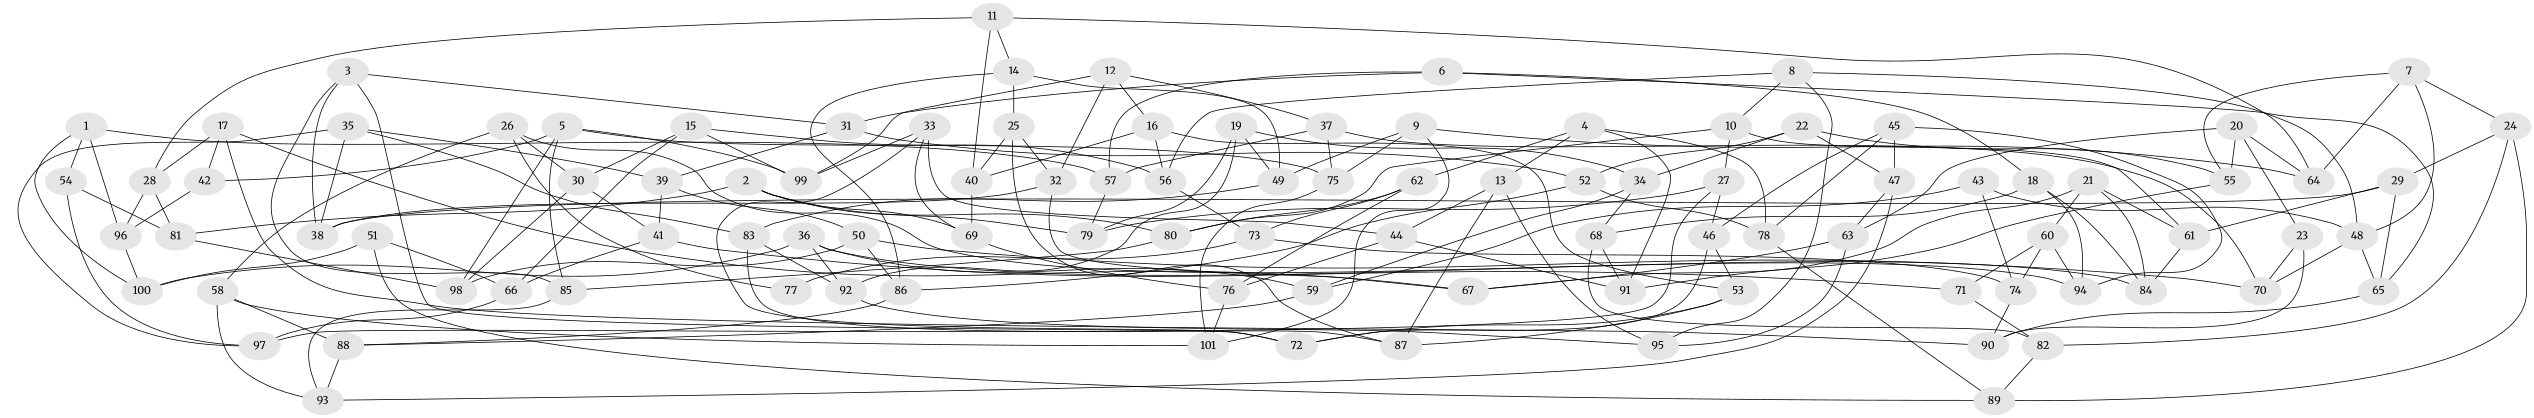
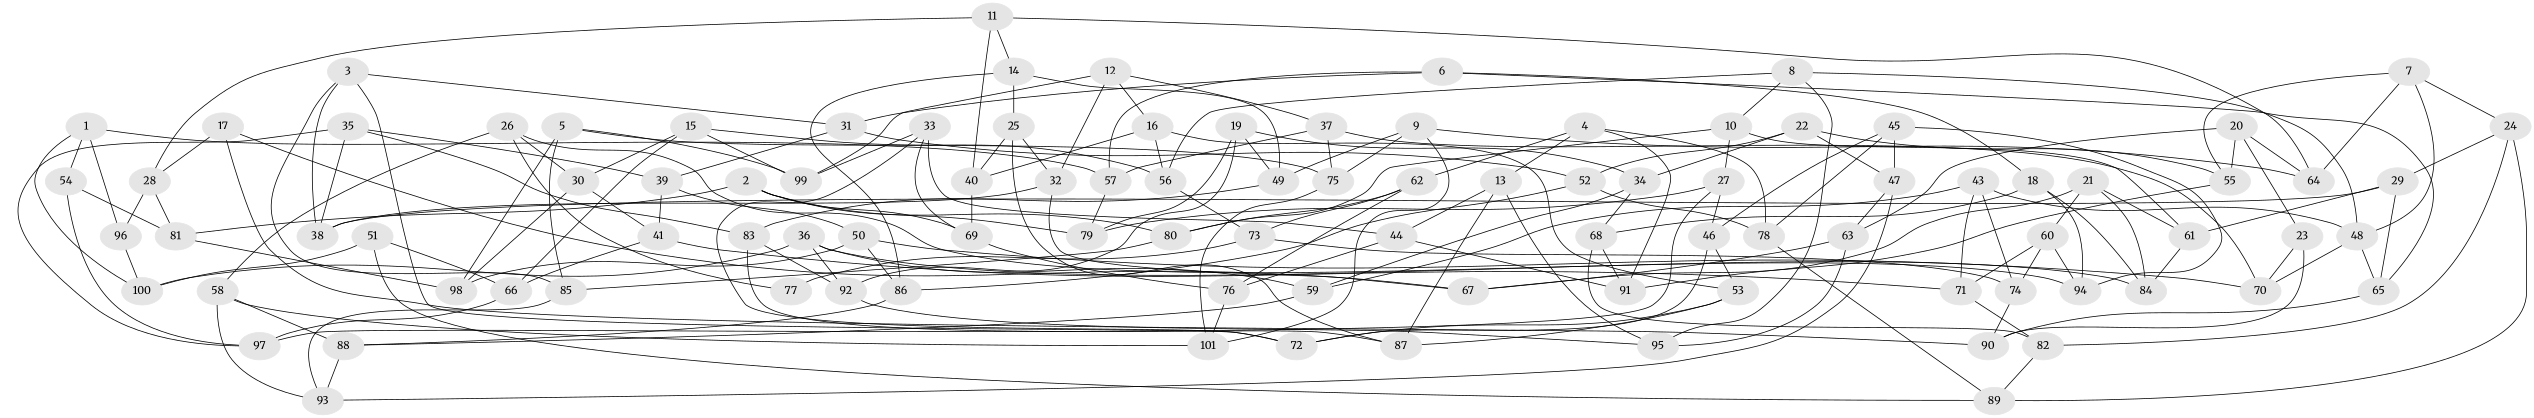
(205, 181) -> none
none -> (1964, 236)
